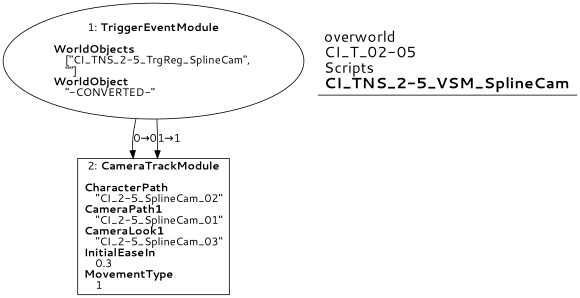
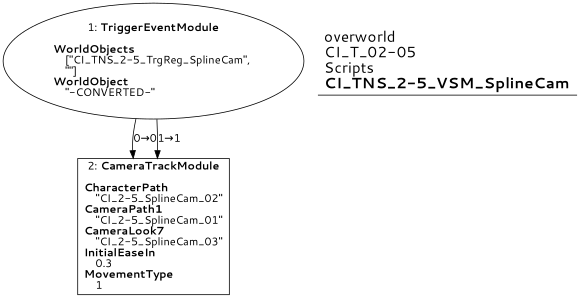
(124, 231) -> (124, 231)
